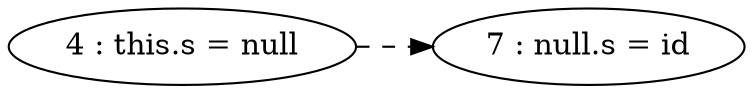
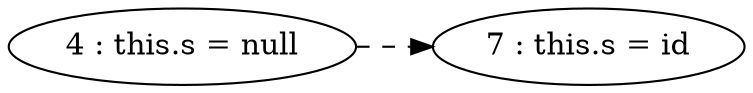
(589, 47) -> (589, 47)
